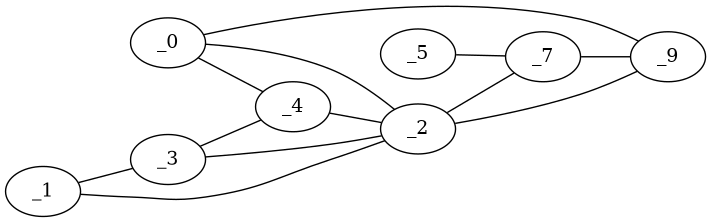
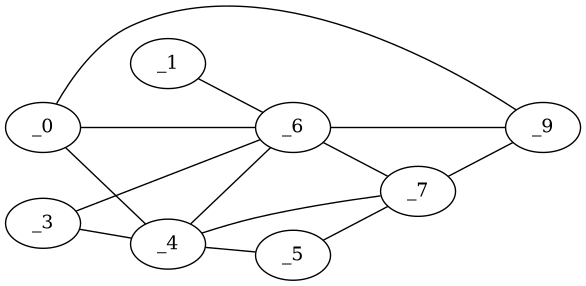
(418, 129) -> (293, 127)
(106, 175) -> none
none -> (290, 210)
none -> (230, 250)
